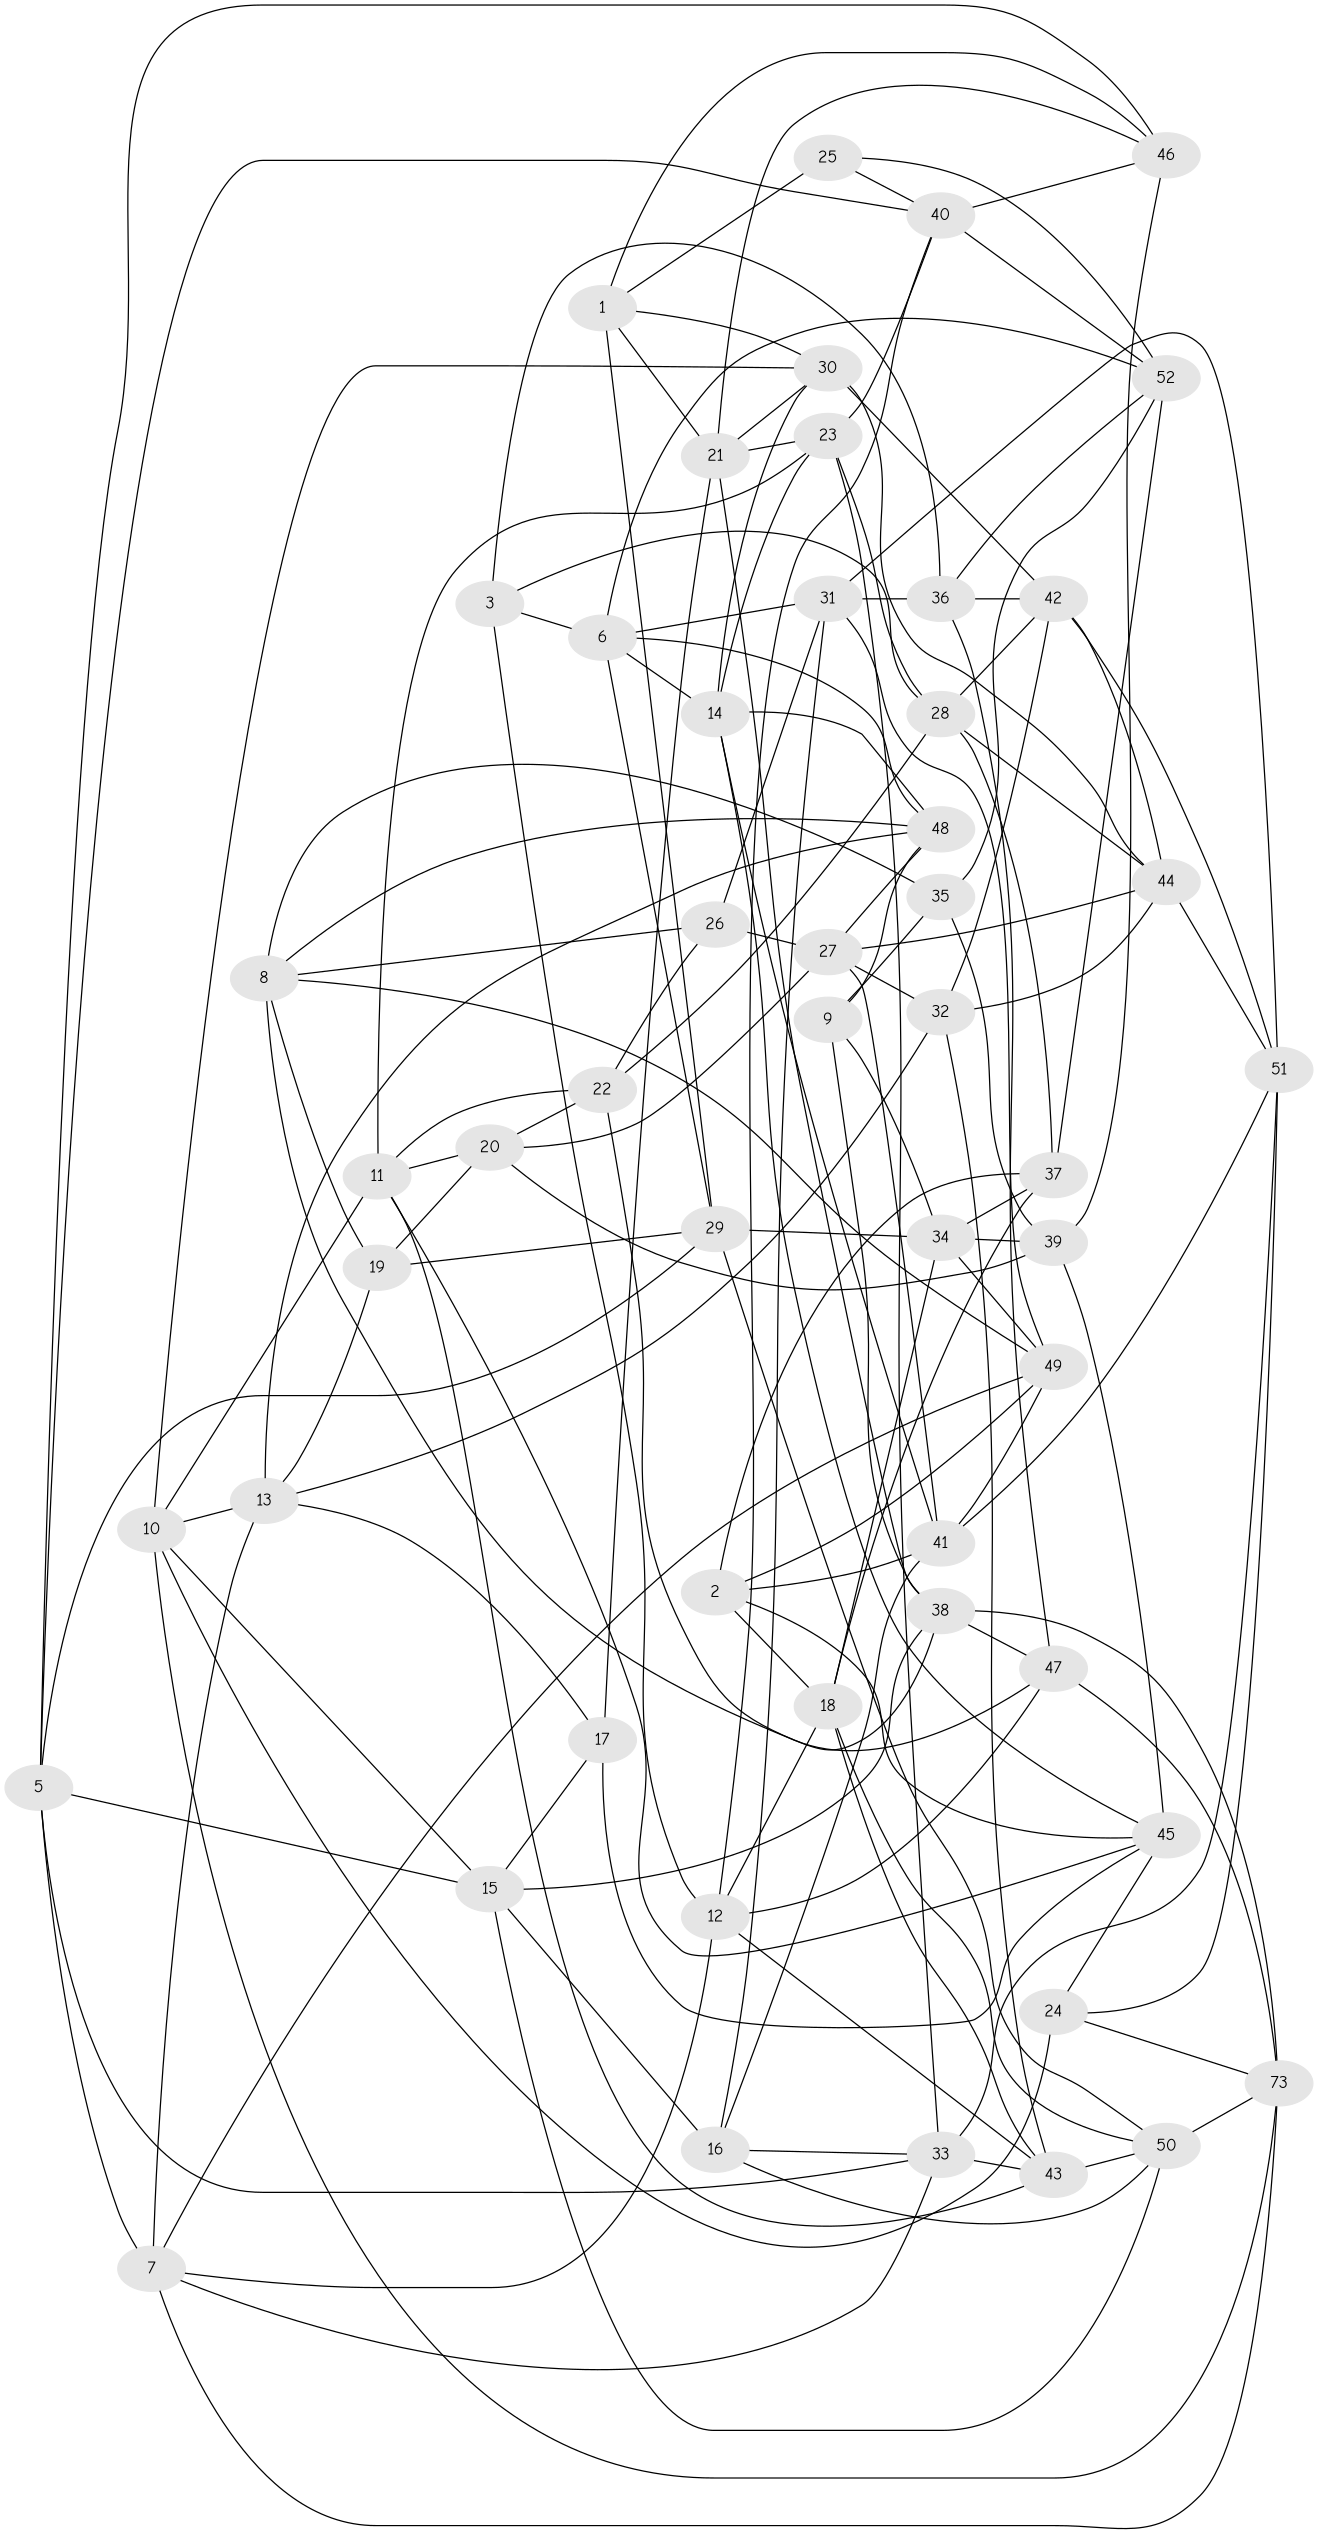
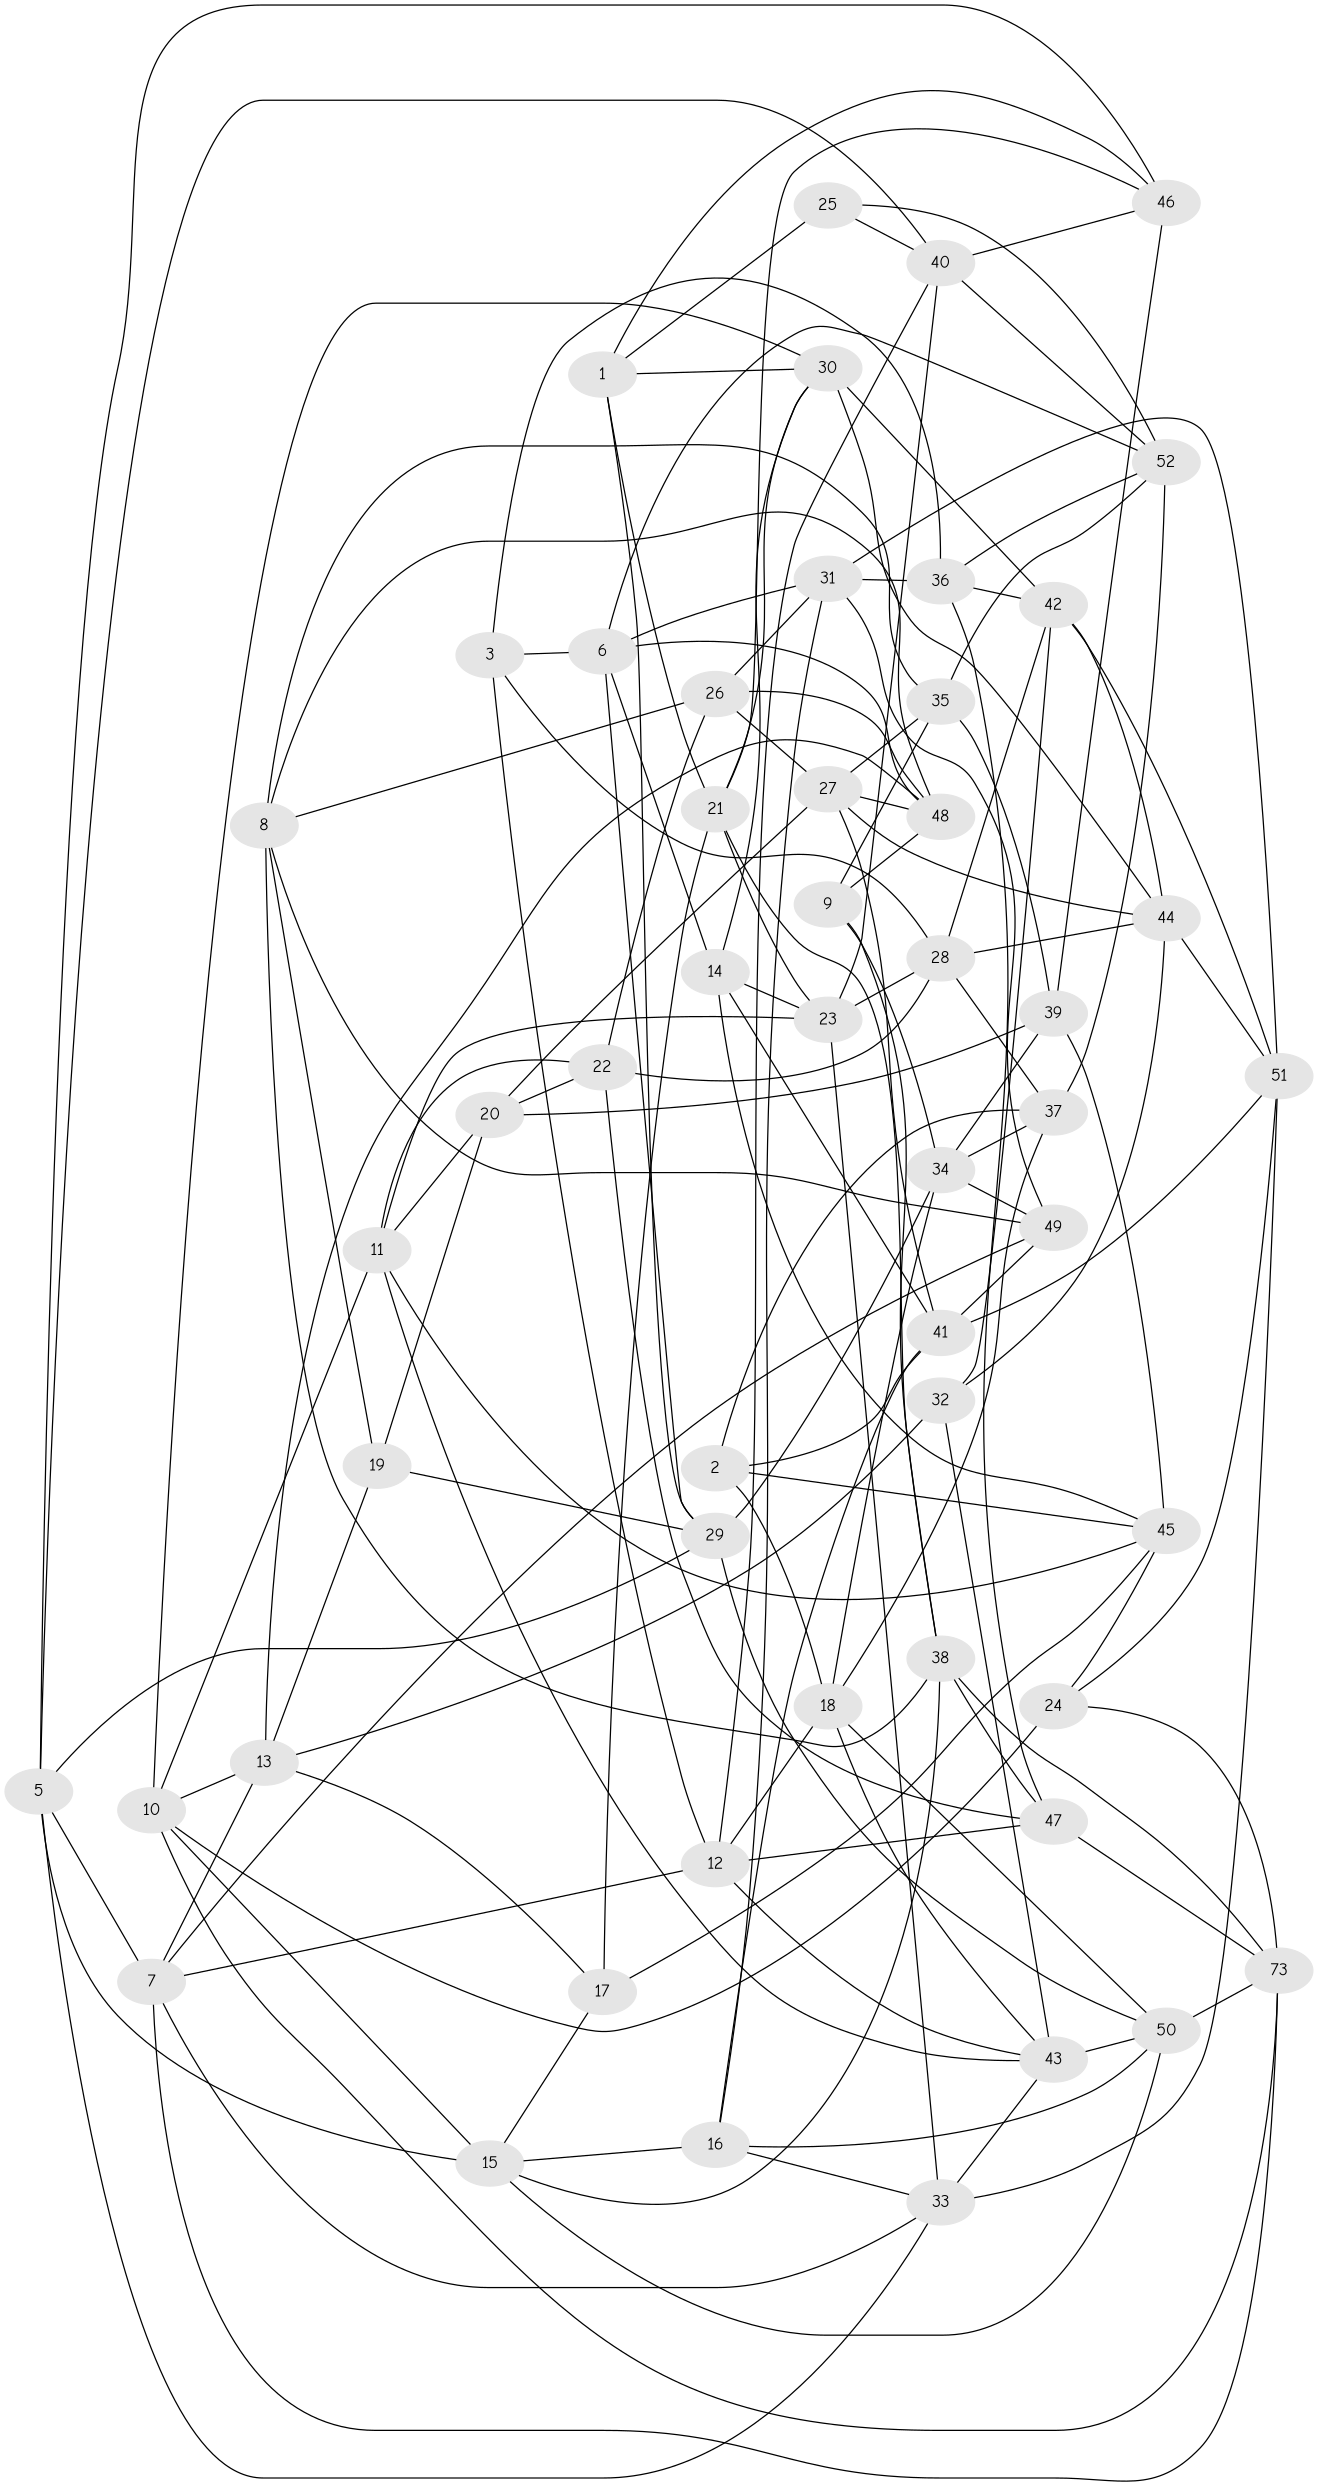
(854, 730) -> (857, 711)
(885, 982) -> (876, 752)
(913, 1488) -> none
